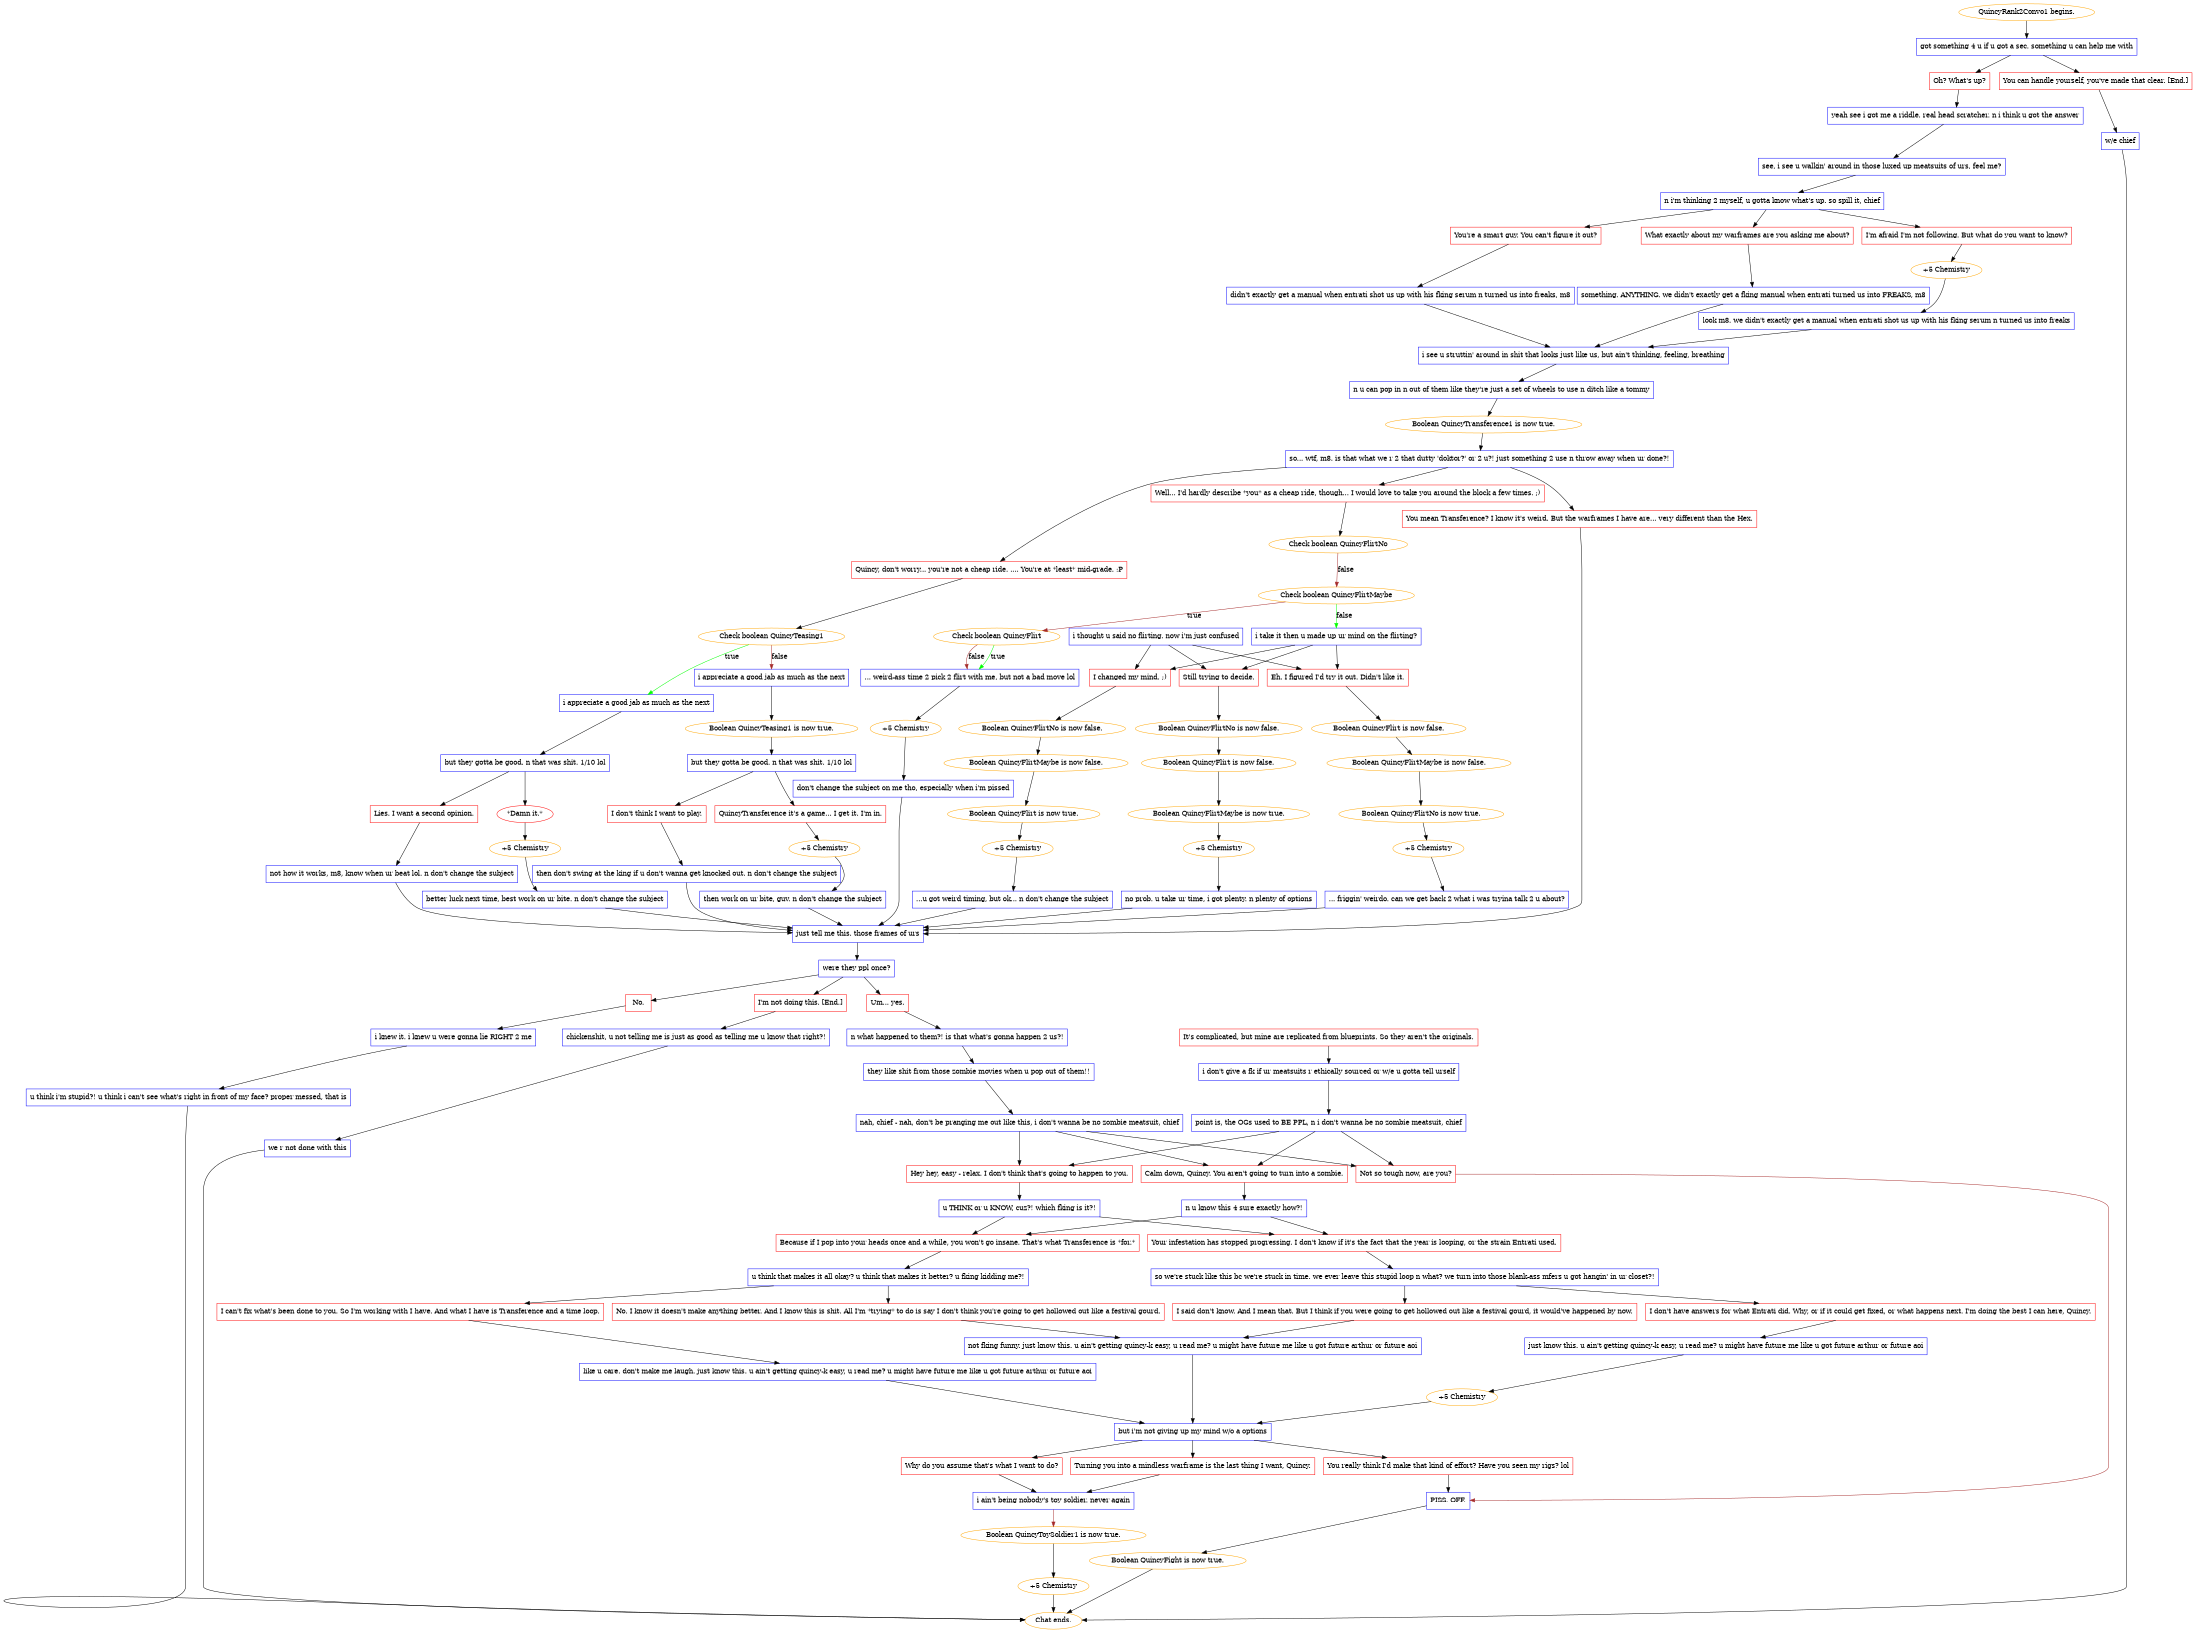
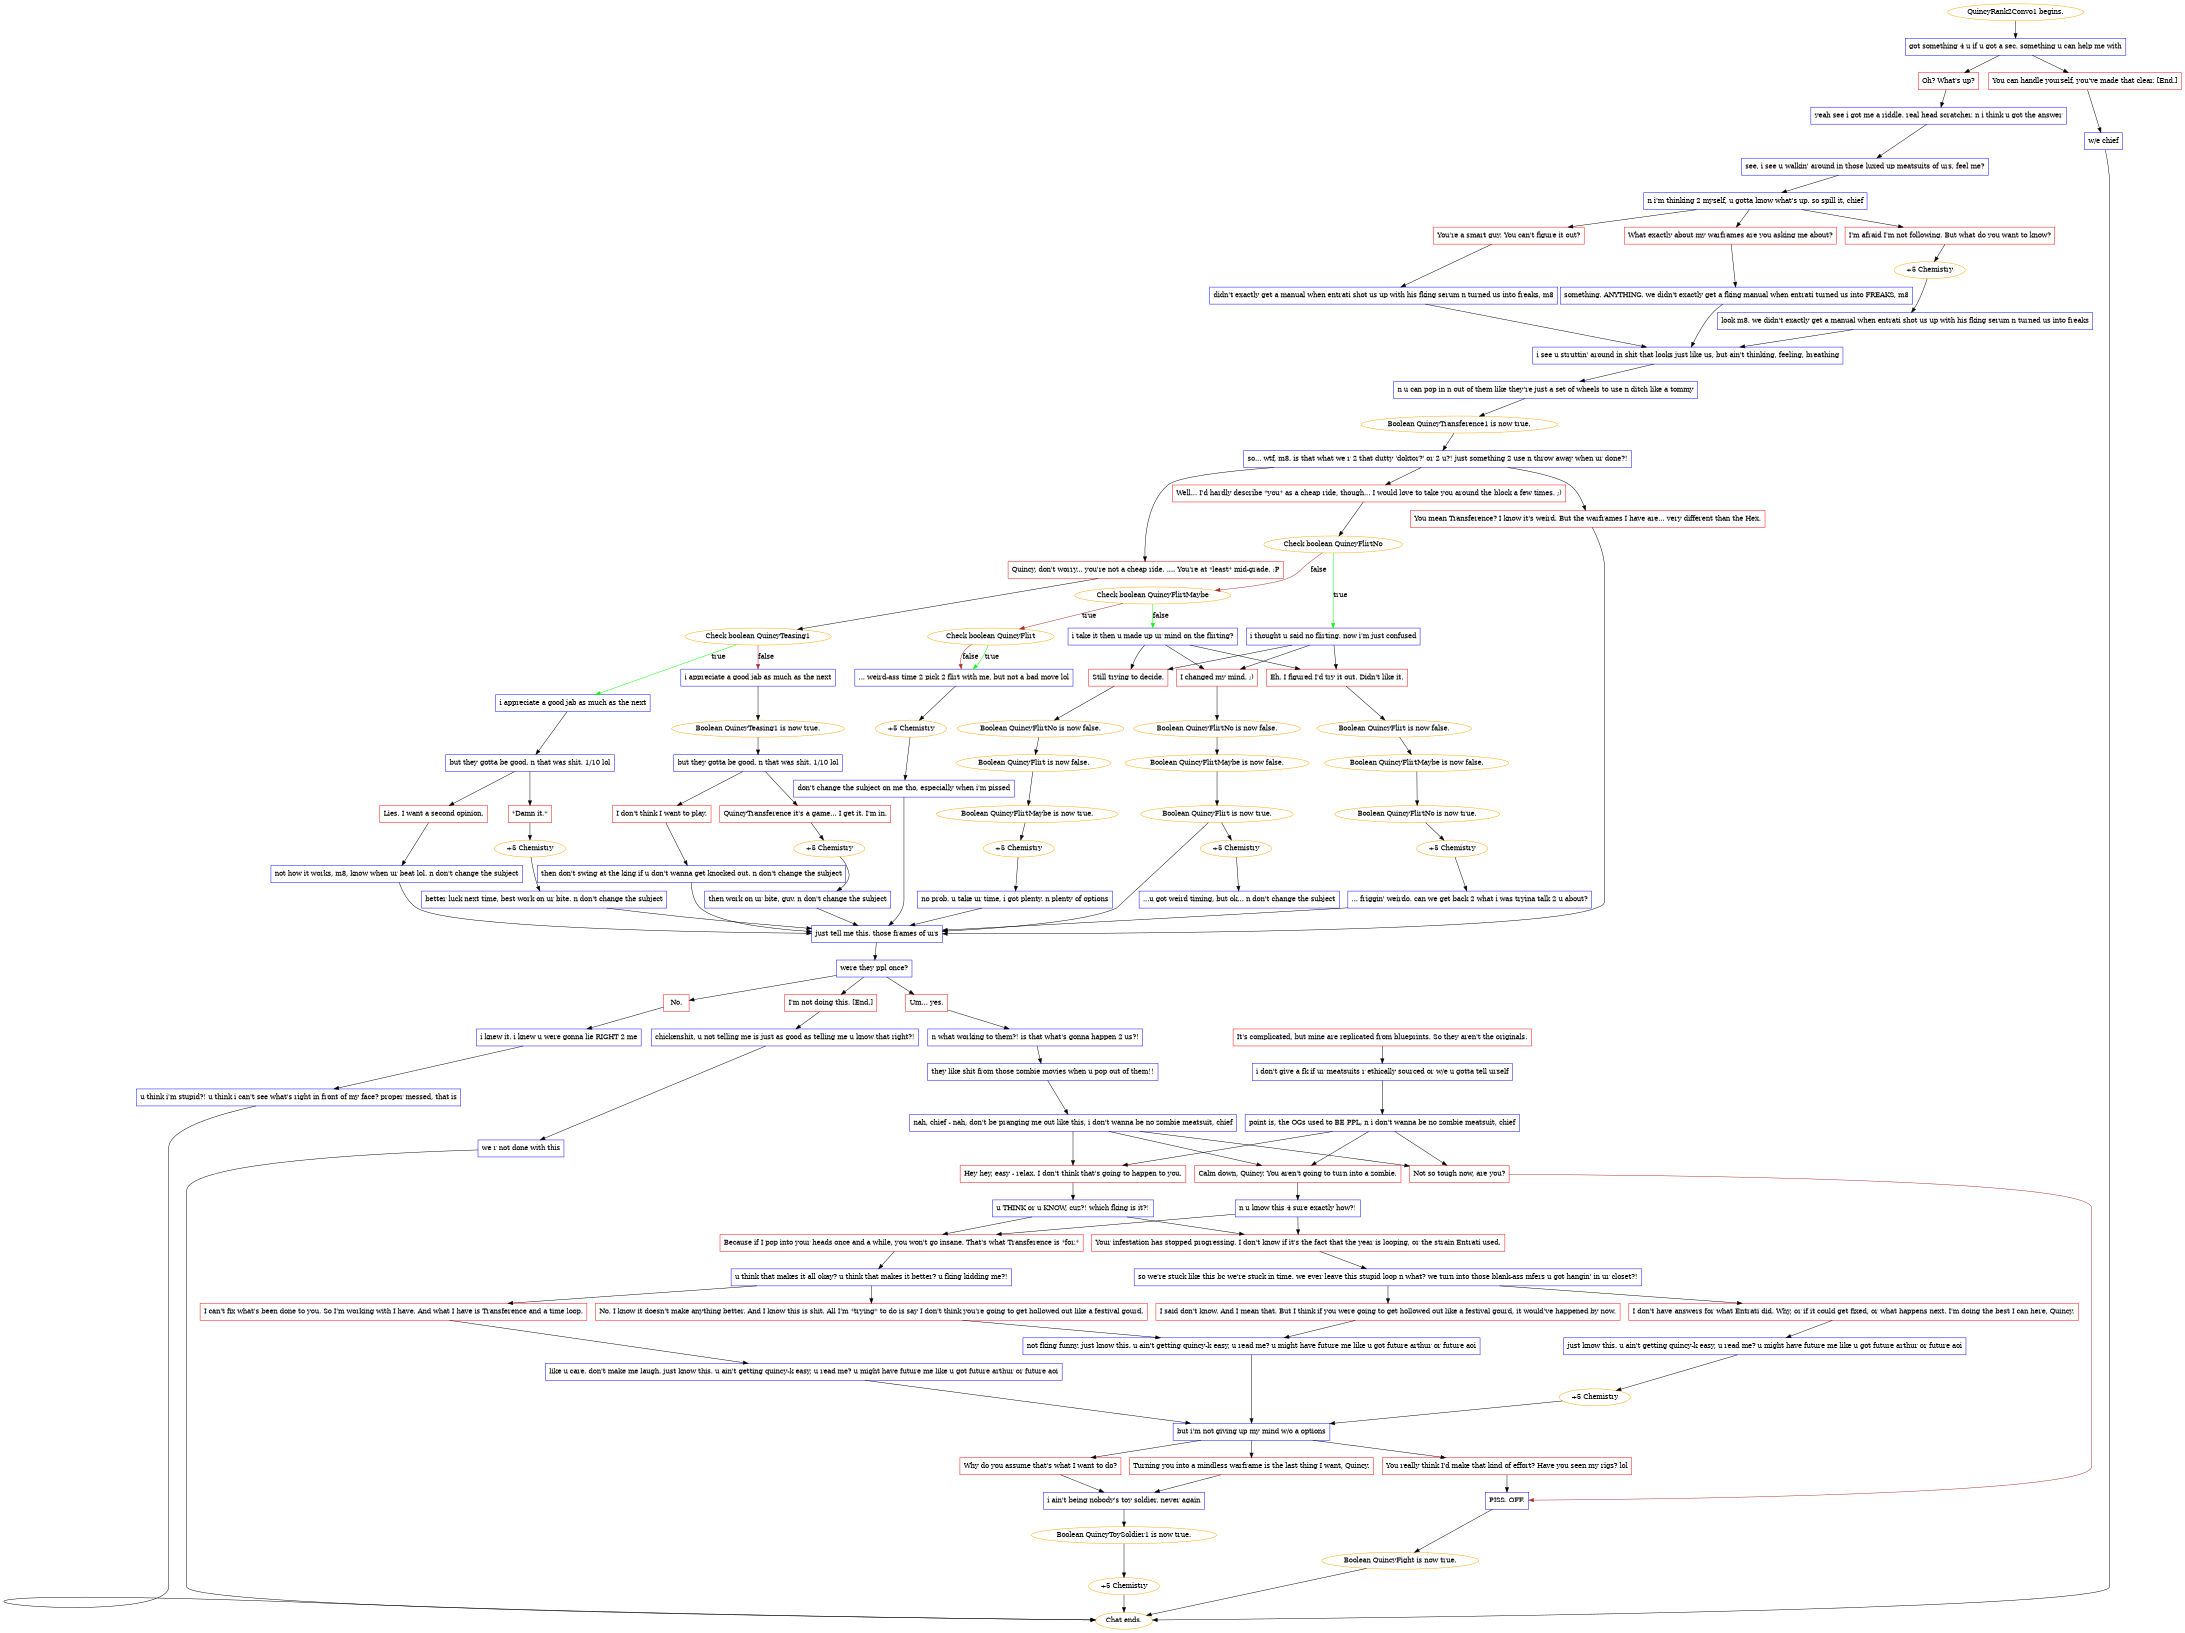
none -> (1333, 588)
(525, 814) -> (530, 814)
(938, 916) -> (1095, 915)
(957, 1037) -> (1035, 1037)
(1053, 1516) -> (1124, 1516)
